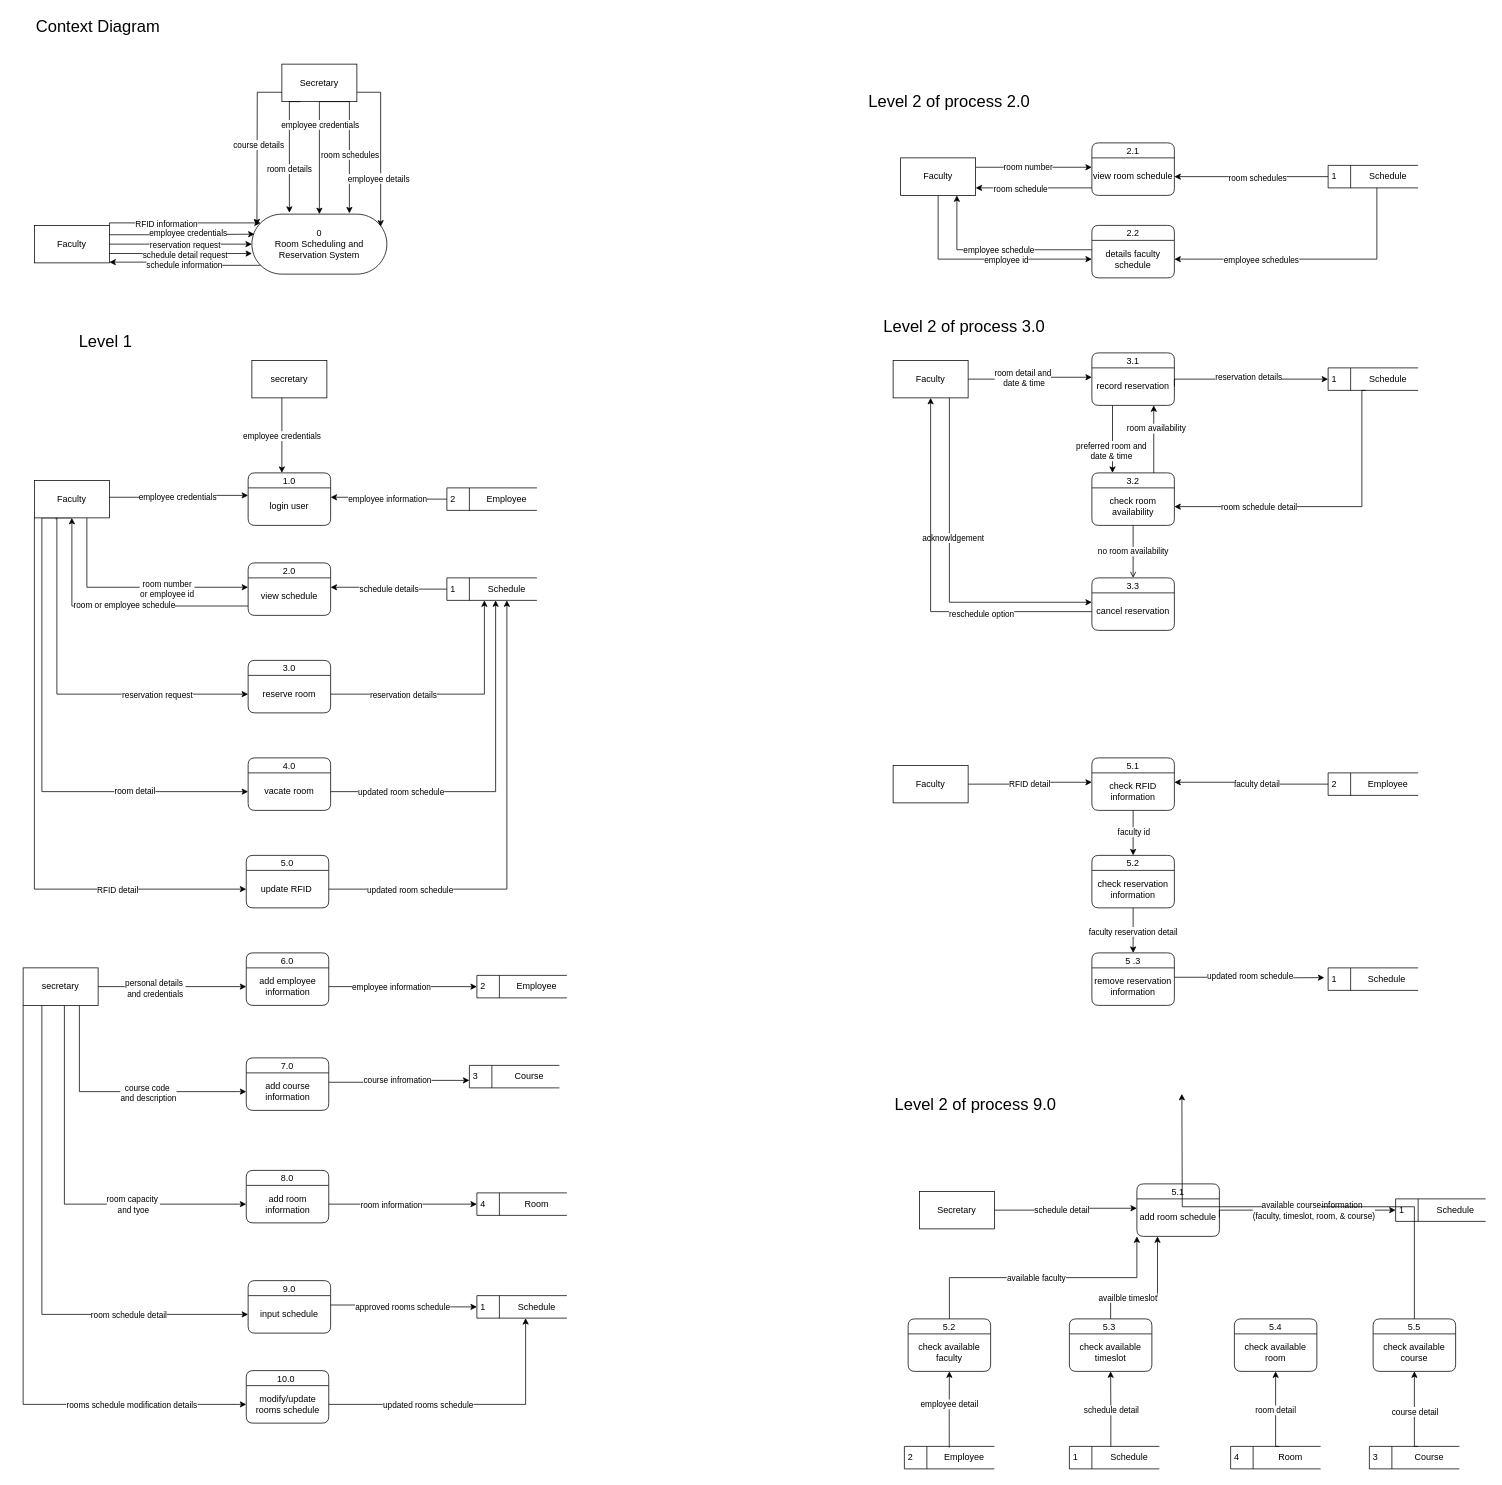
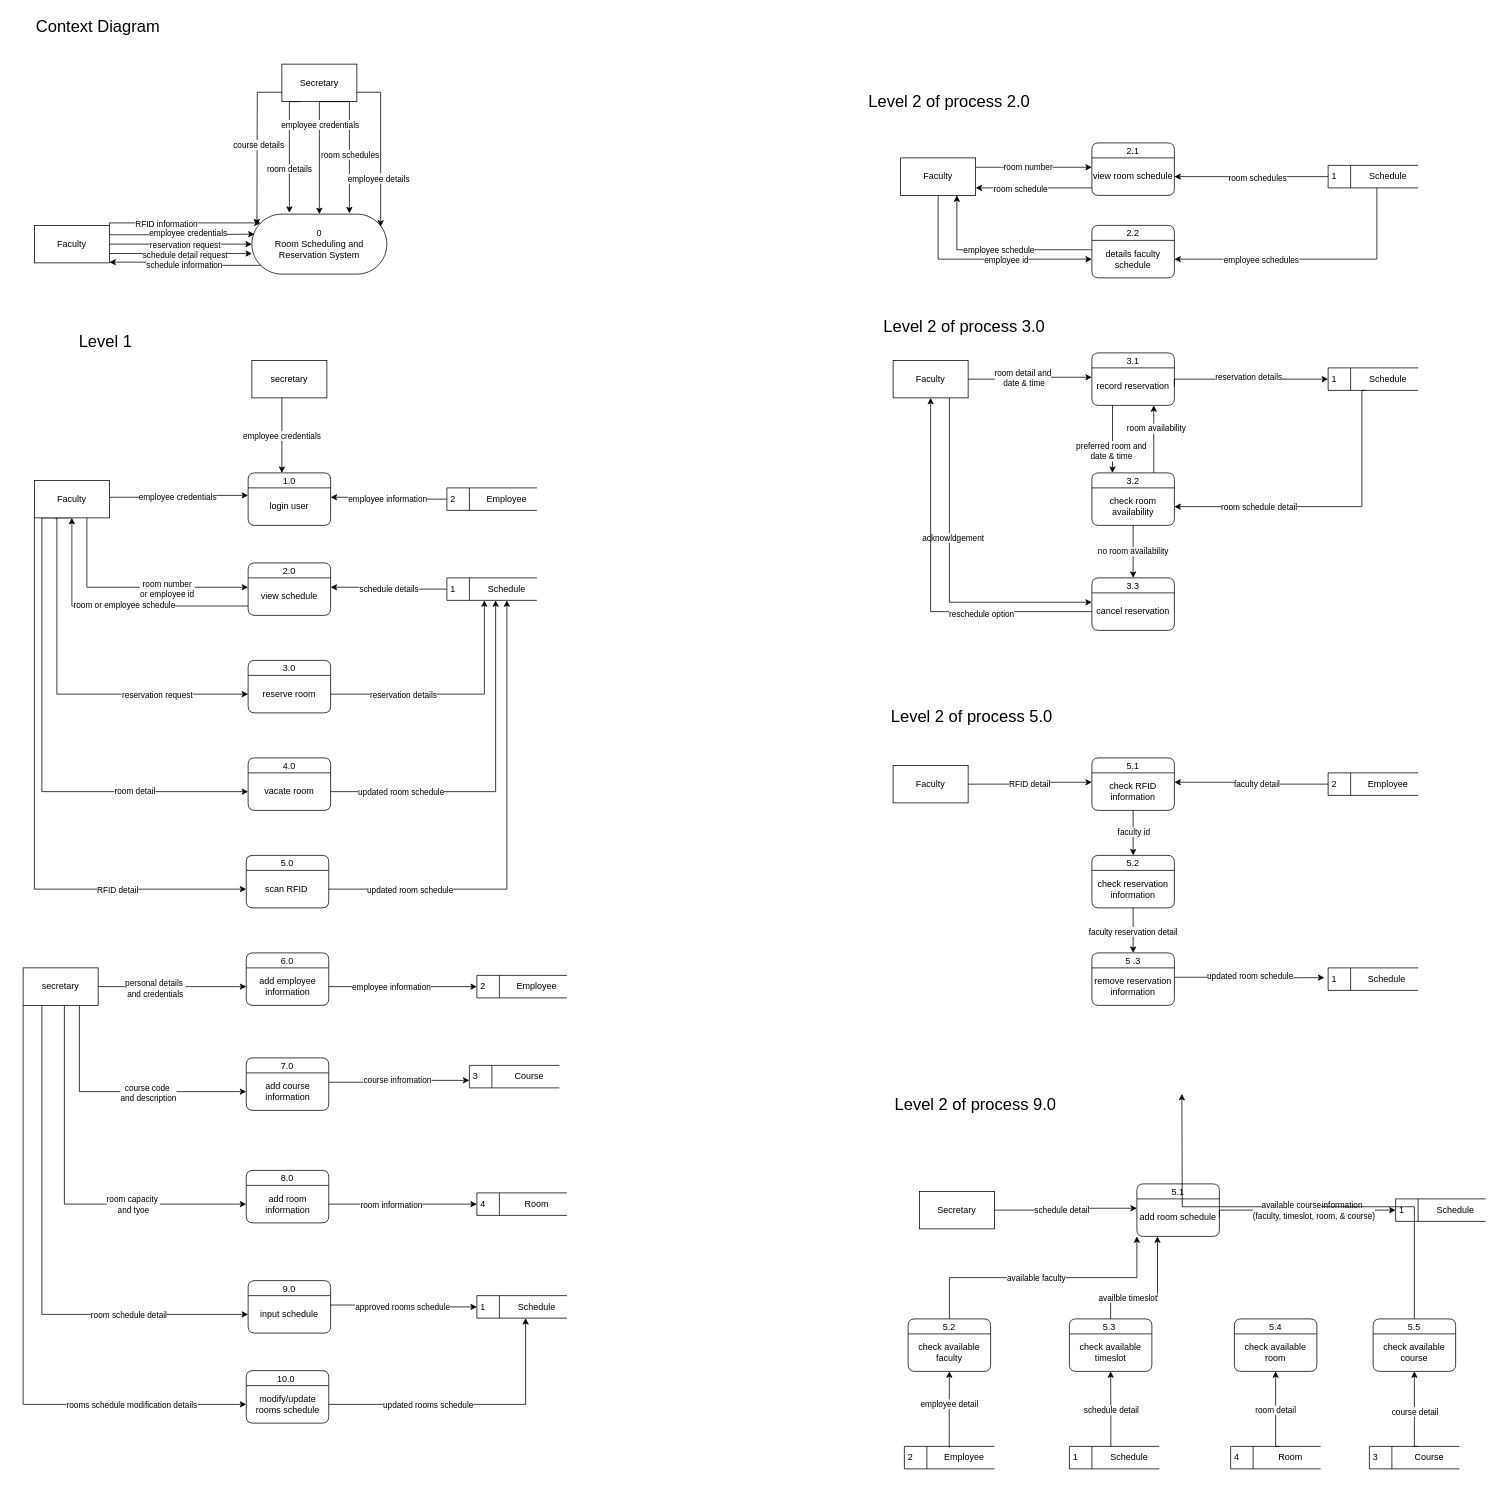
(1133, 573) -> (1133, 571)
none -> (972, 717)
(288, 889) -> (288, 889)
